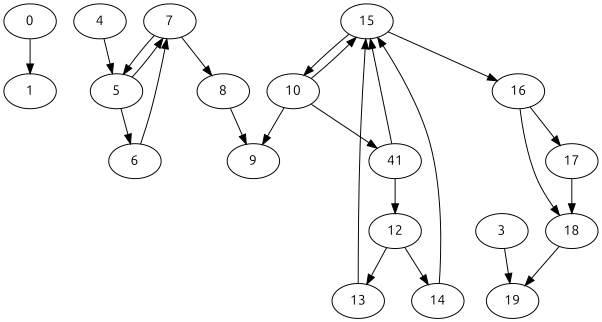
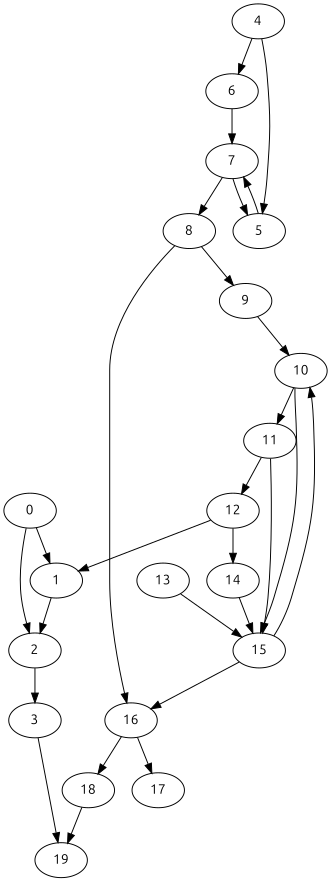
(124, 121) -> (247, 52)
(276, 122) -> (270, 332)
(395, 161) -> (270, 441)
(572, 191) -> none
(379, 262) -> (149, 544)
none -> (110, 460)
none -> (35, 650)
